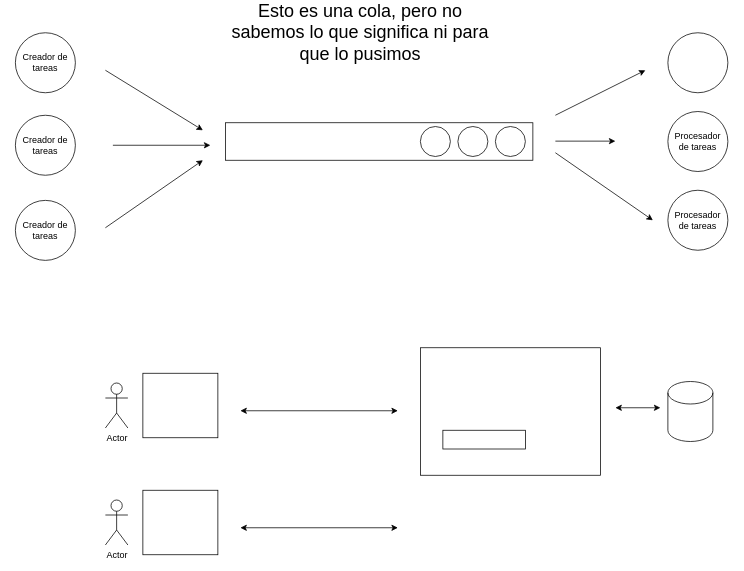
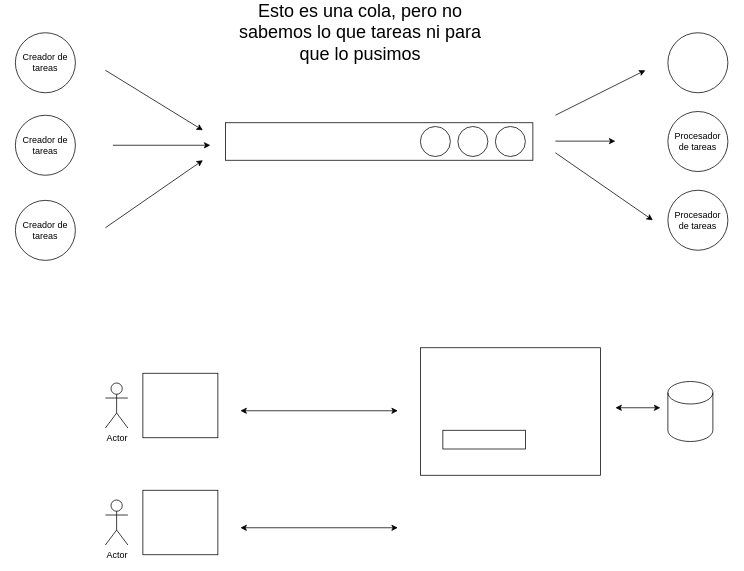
(360, 33) -> (360, 33)
